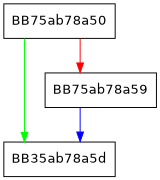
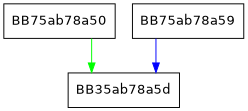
(80, 51) -> none
